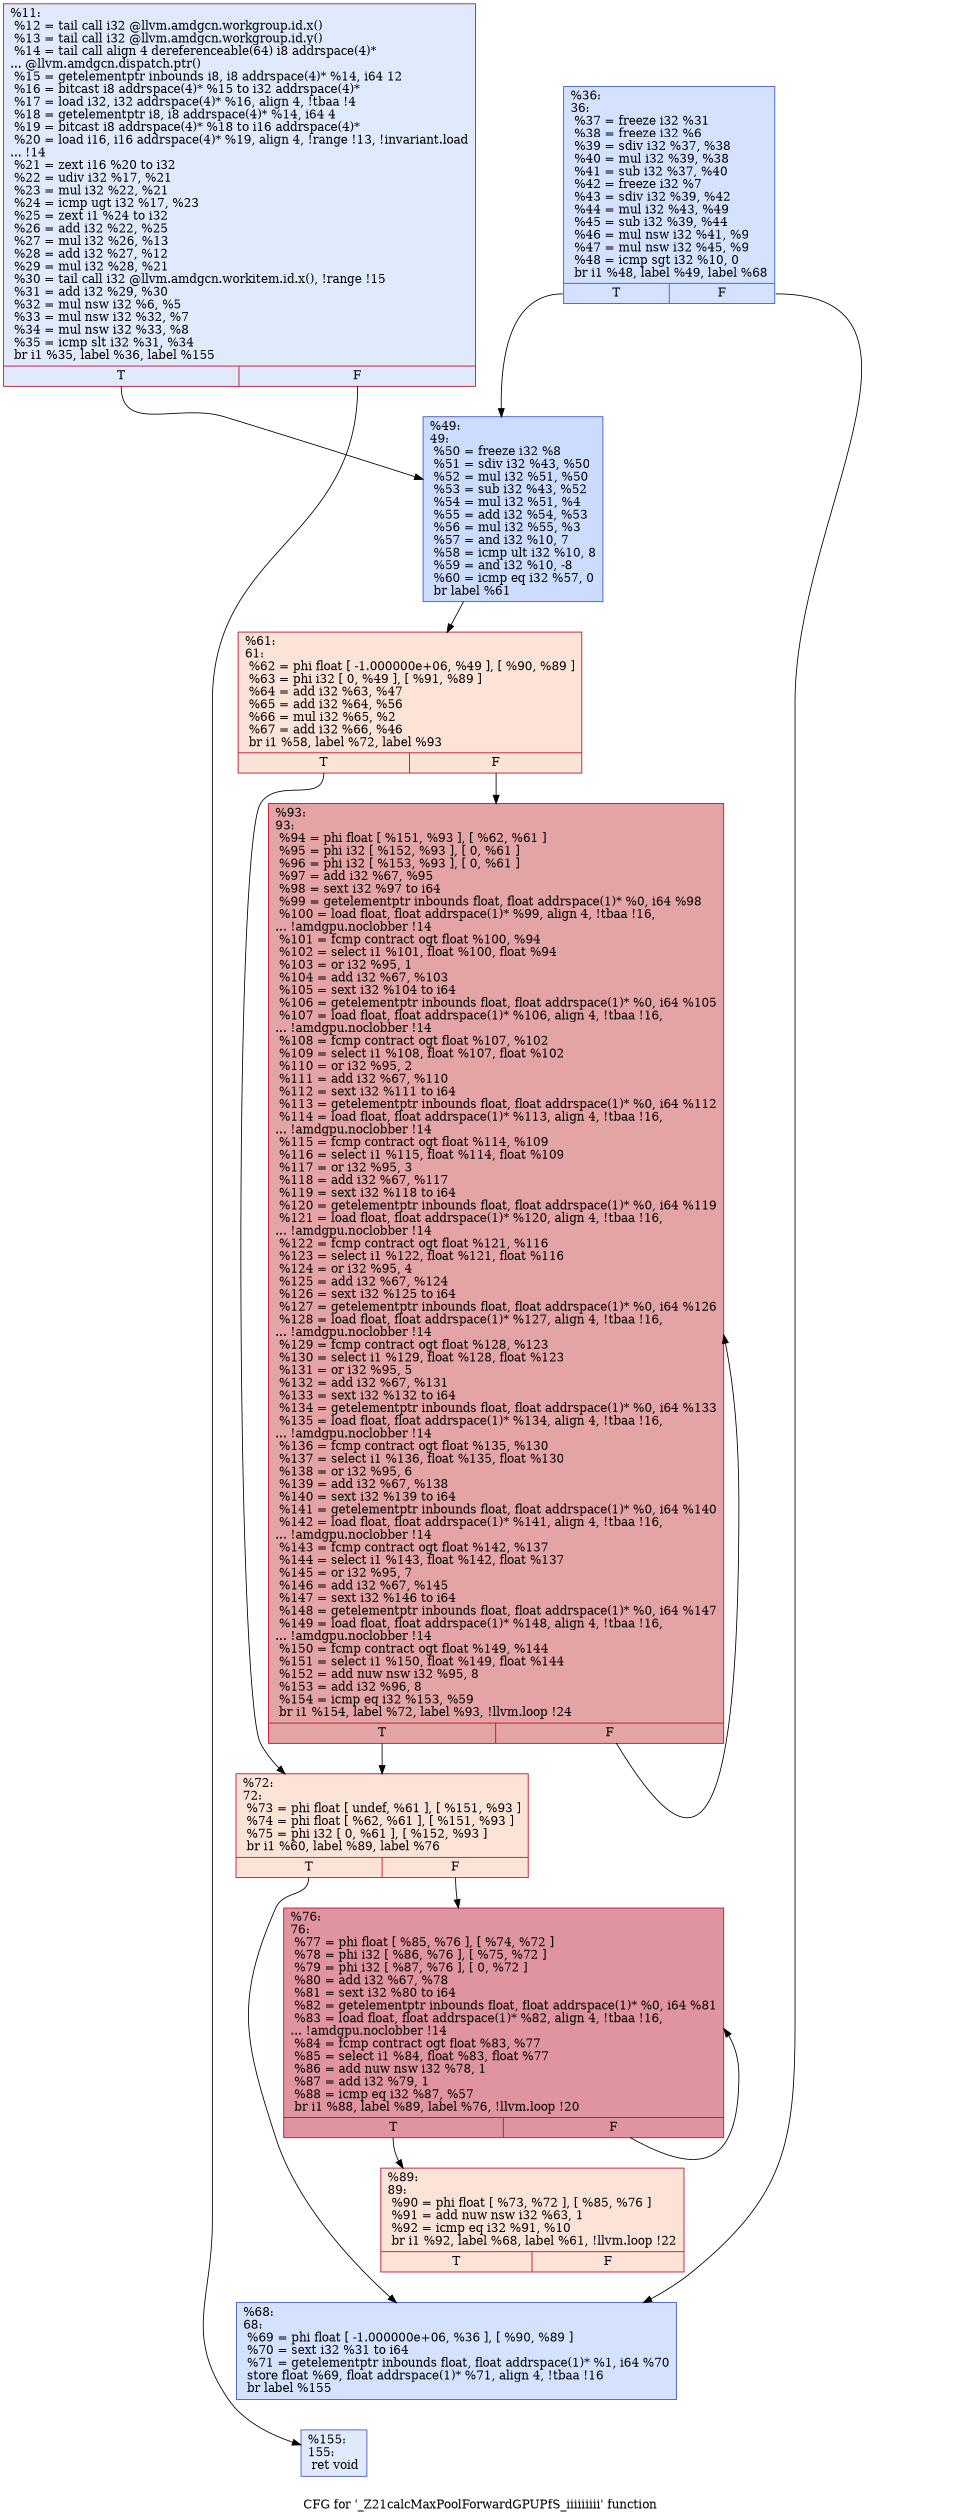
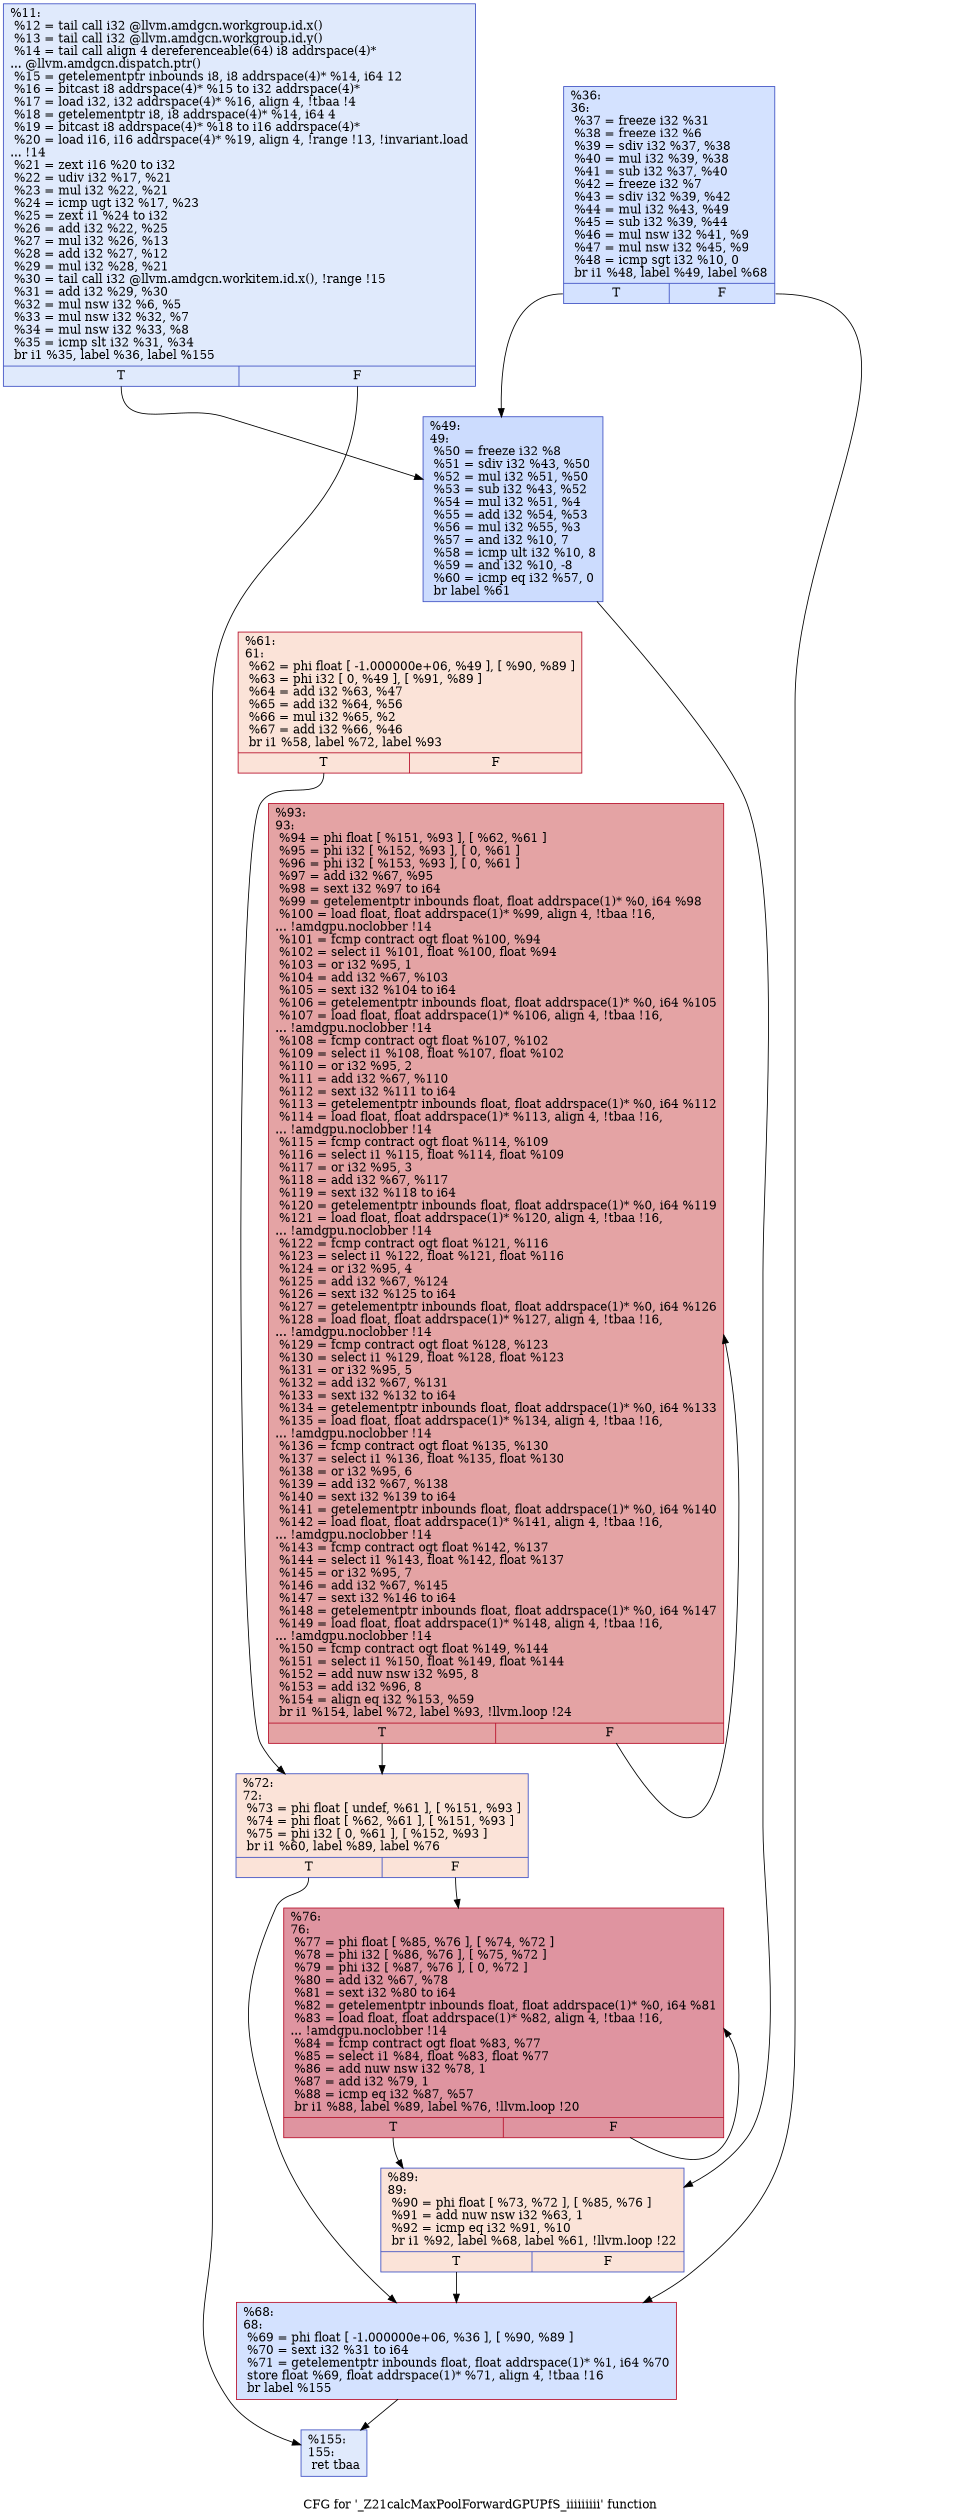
(239, 195) -> (239, 195)
(457, 613) -> (763, 1381)
(496, 784) -> none
(375, 1700) -> (375, 1700)
(382, 1826) -> (382, 1826)
(532, 2220) -> (532, 2220)
none -> (456, 2283)
(456, 2351) -> (456, 2351)
none -> (383, 2412)
(334, 2465) -> (334, 2465)
